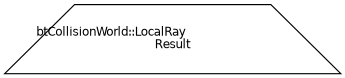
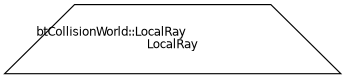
(173, 39) -> (173, 39)
